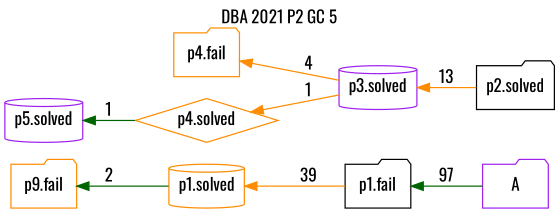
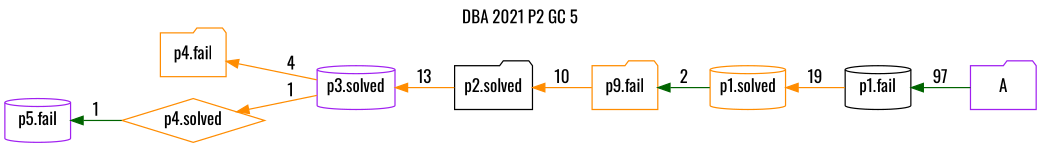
none -> (568, 88)
(44, 120) -> (38, 120)
(309, 177) -> (815, 78)
(378, 186) -> (878, 88)
